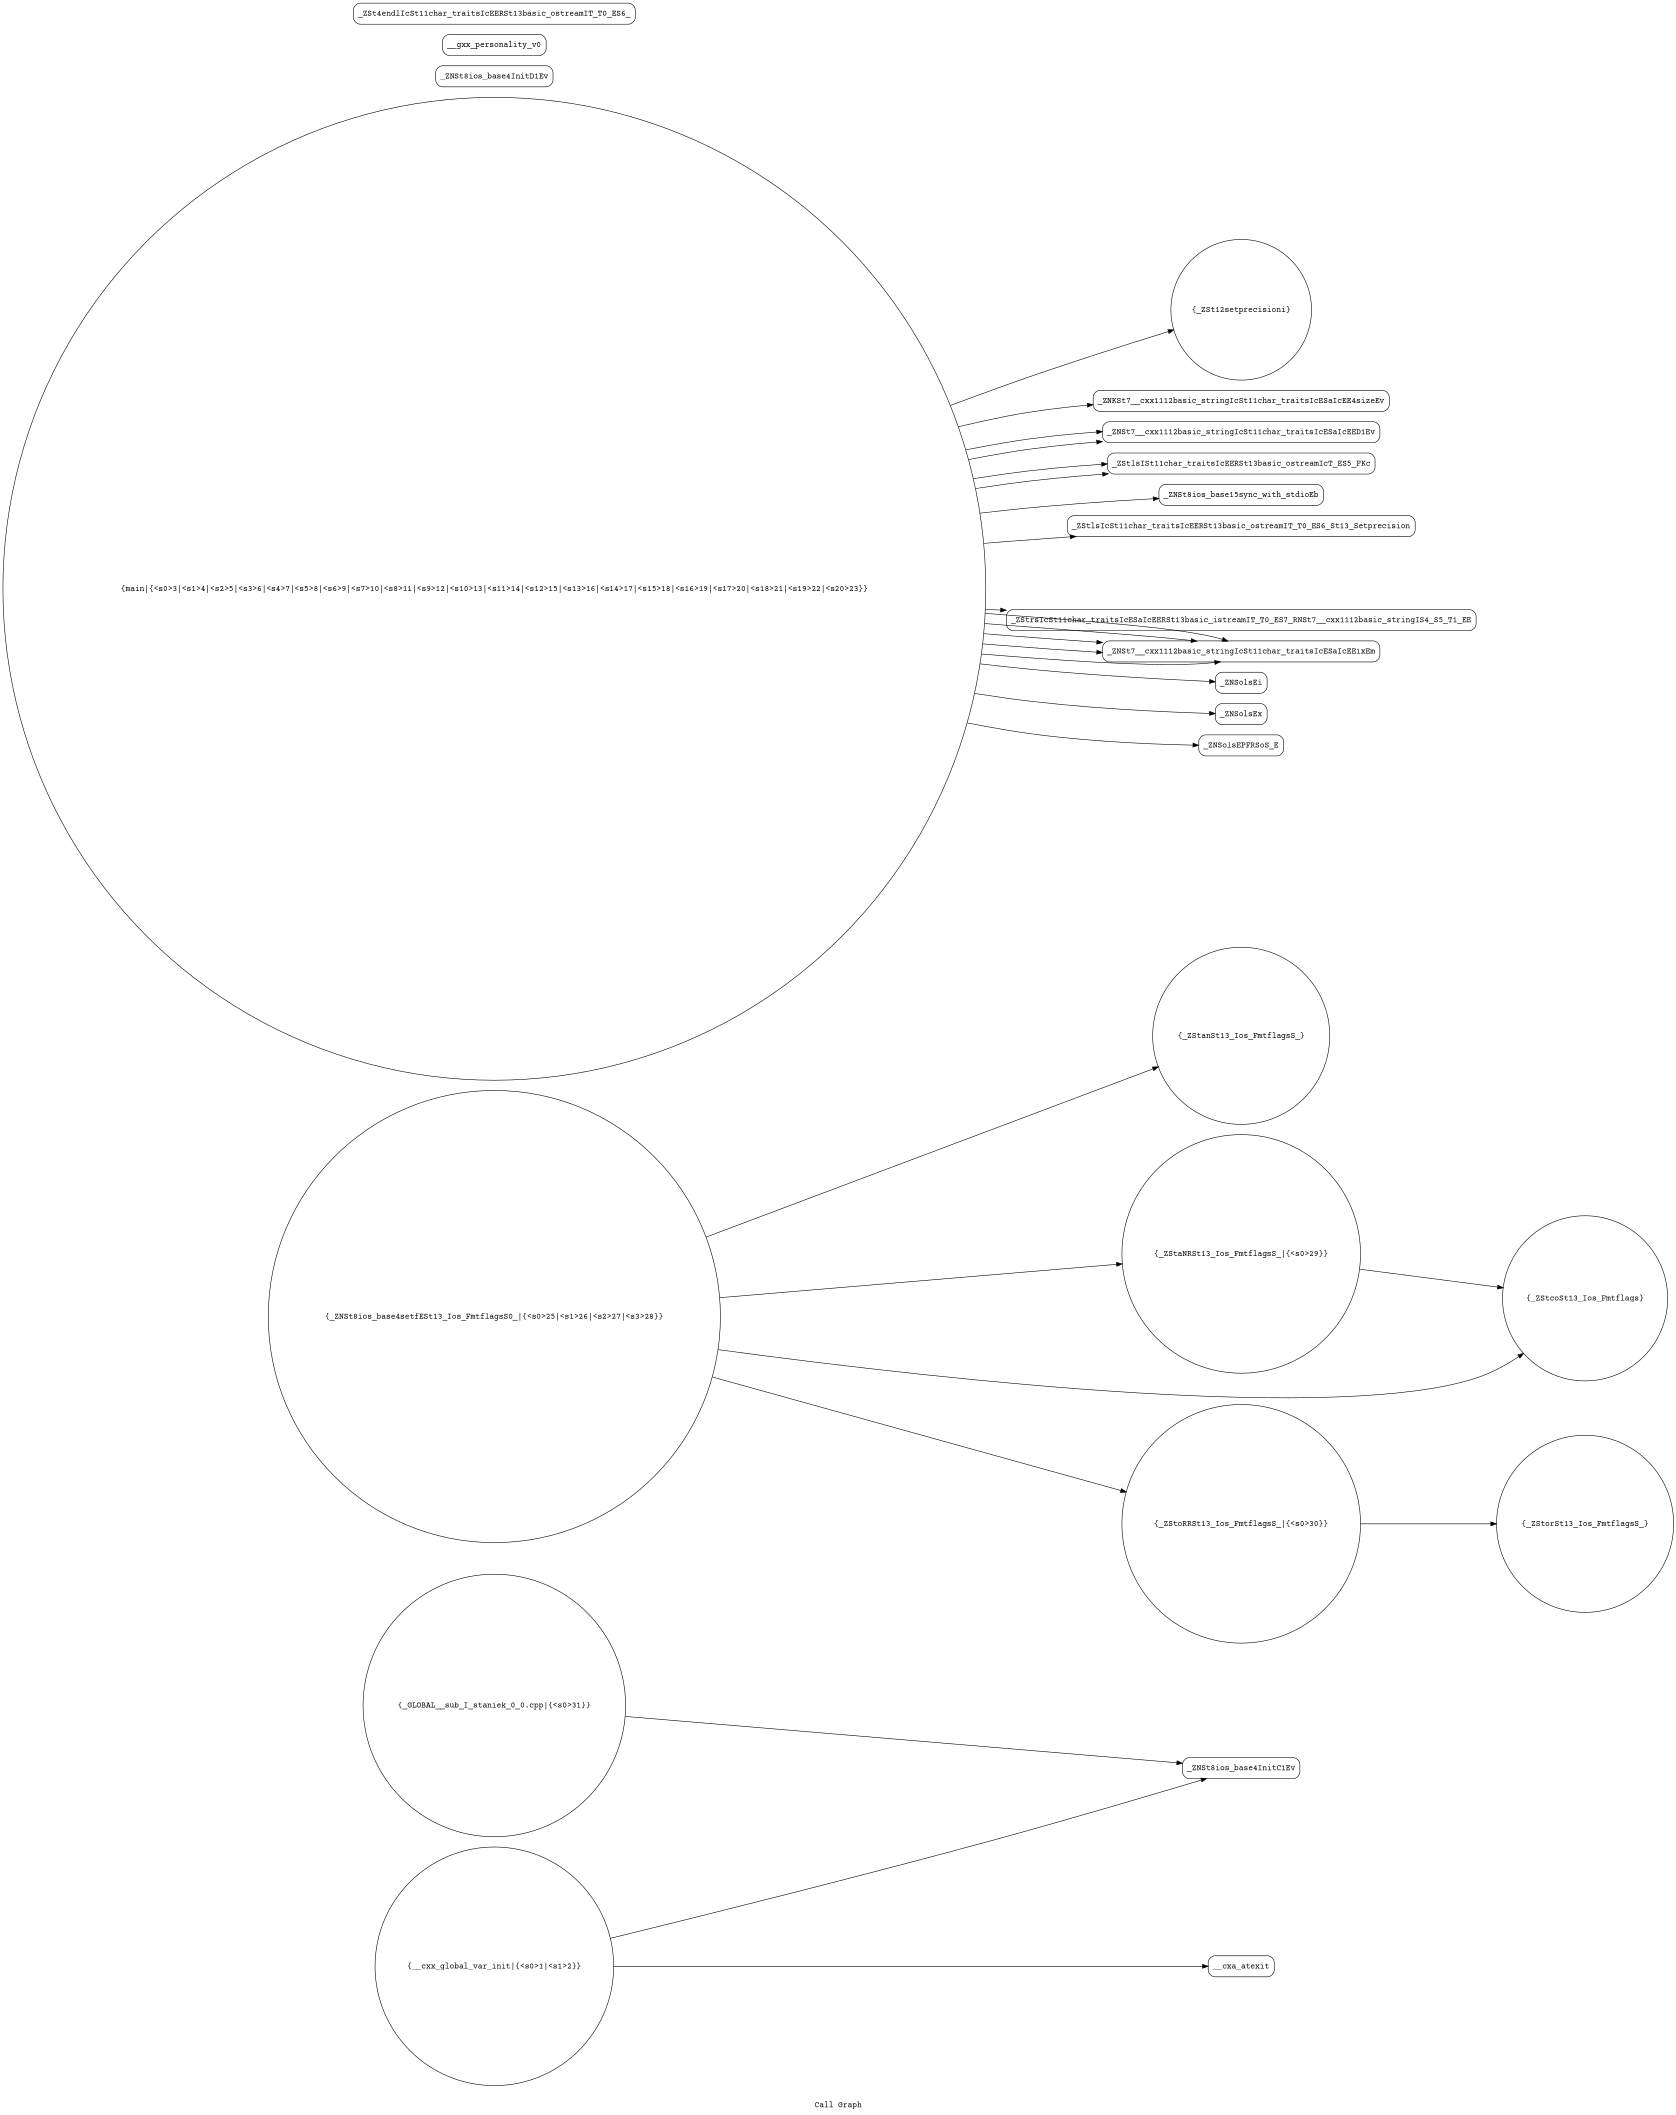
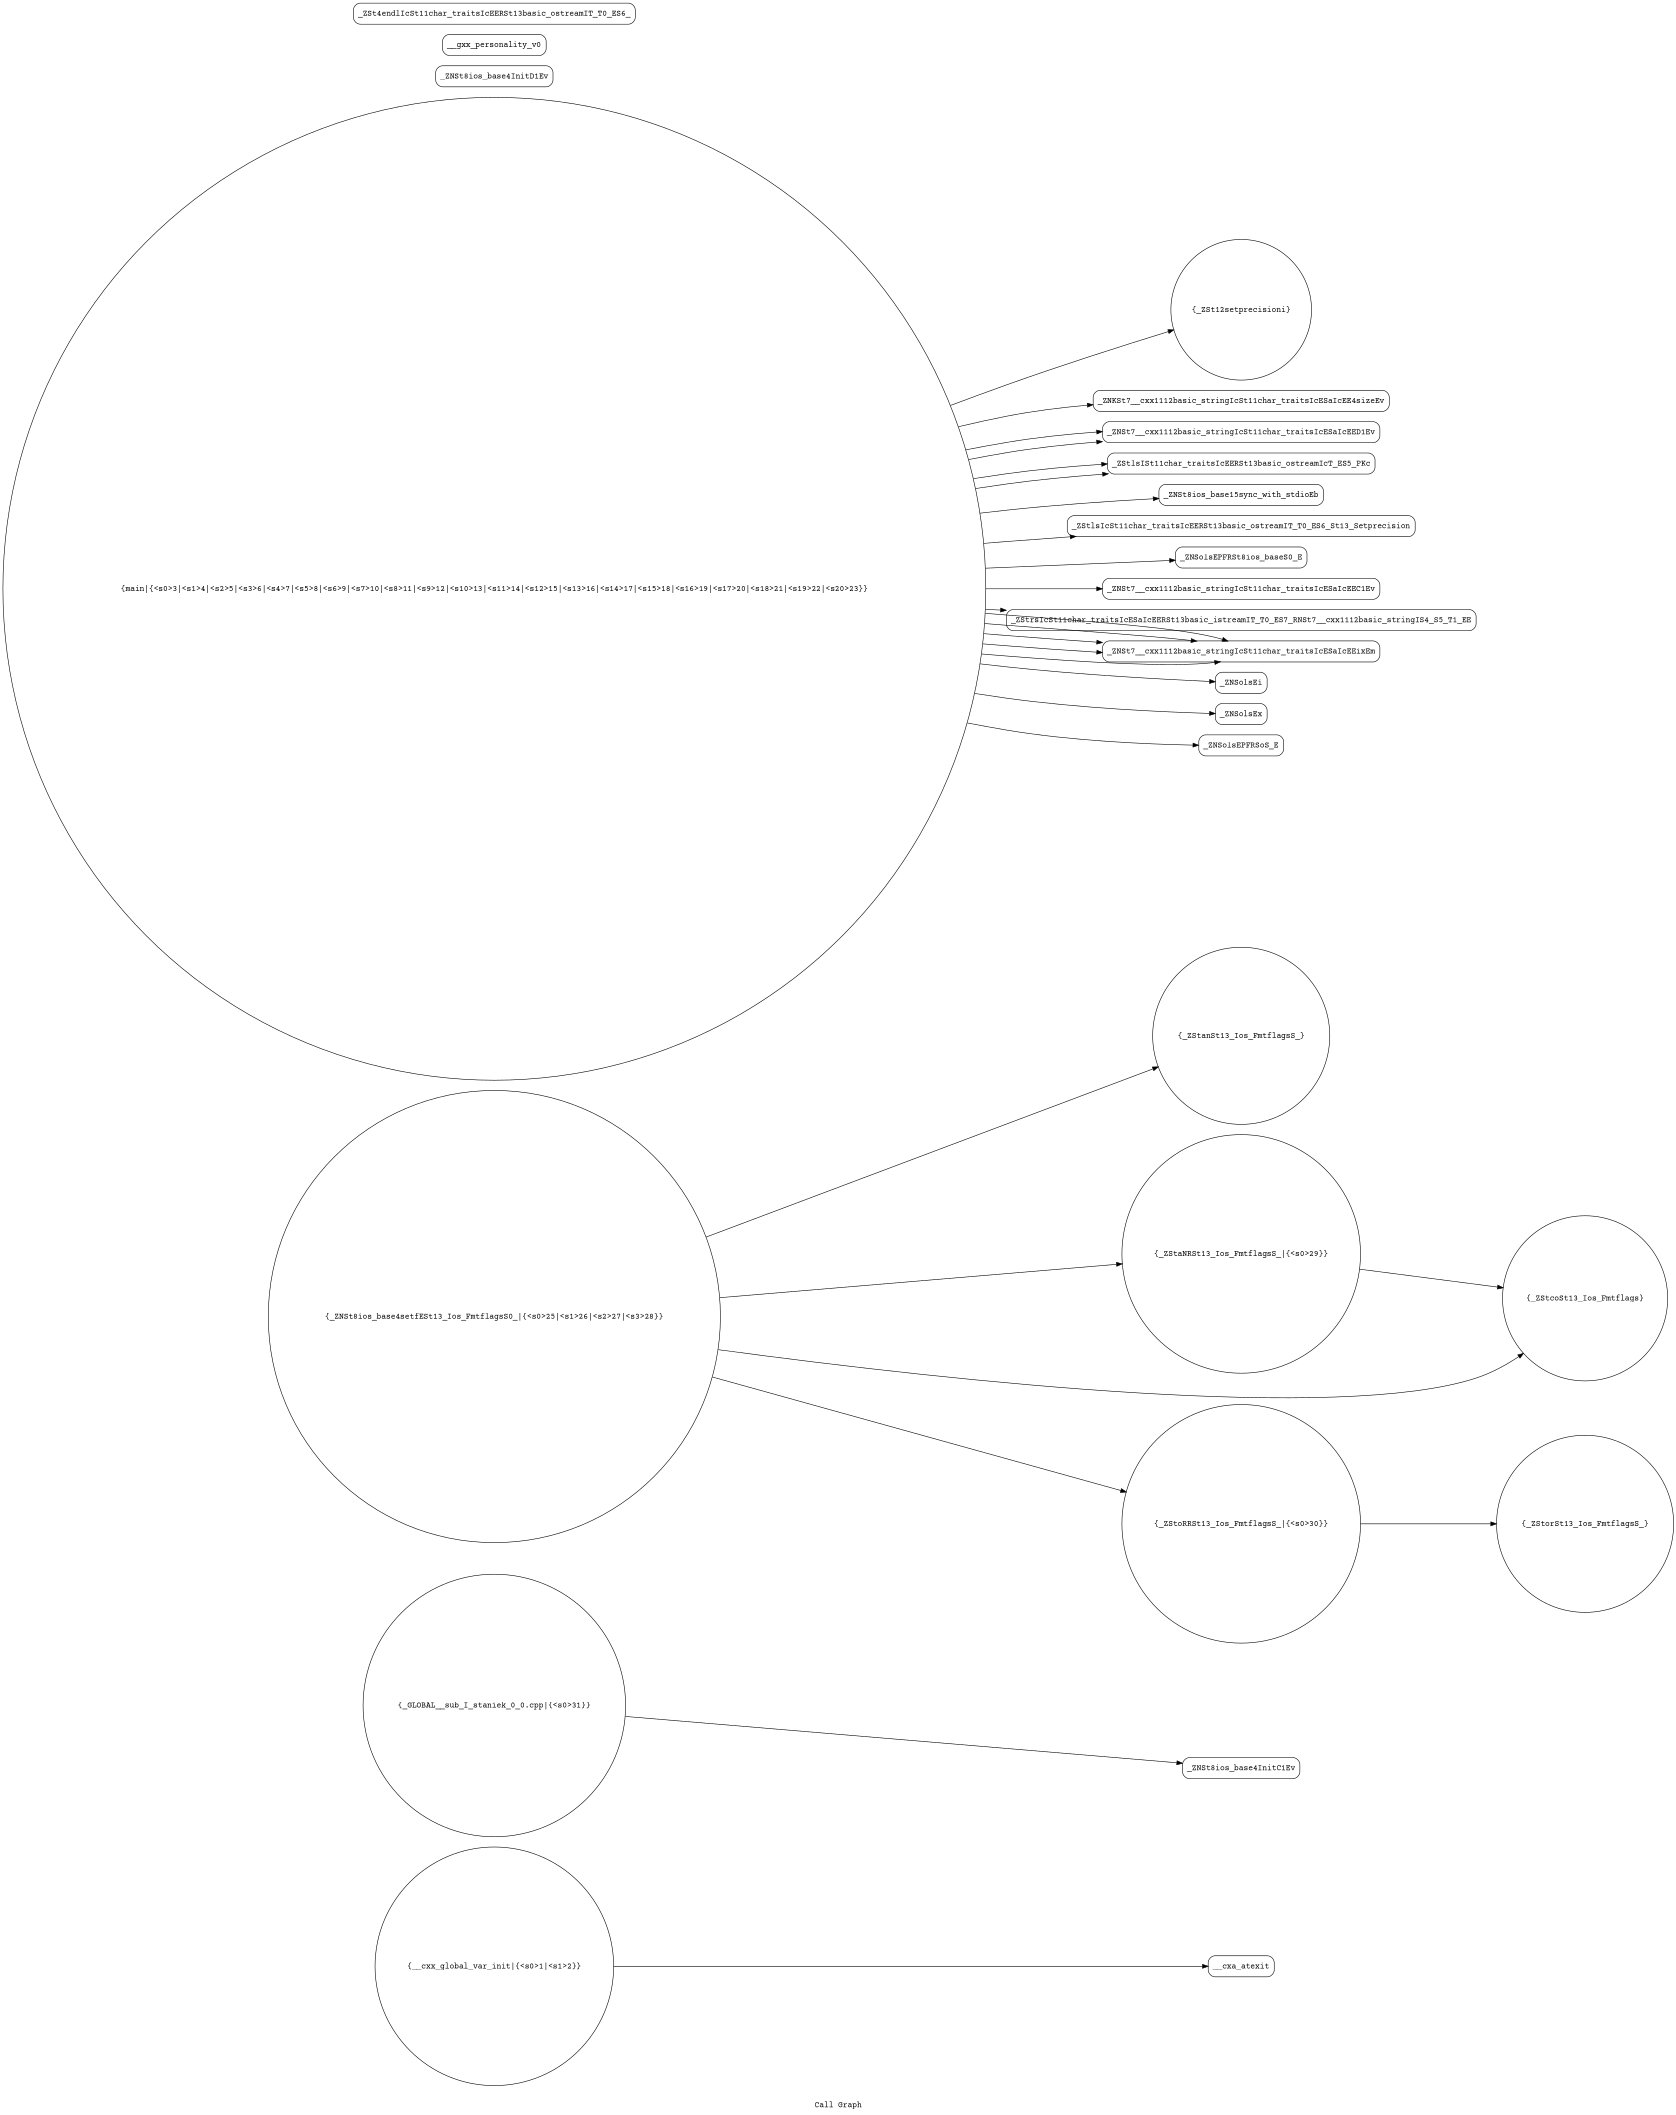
none -> (1241, 557)
none -> (1241, 589)
(907, 1863) -> none
